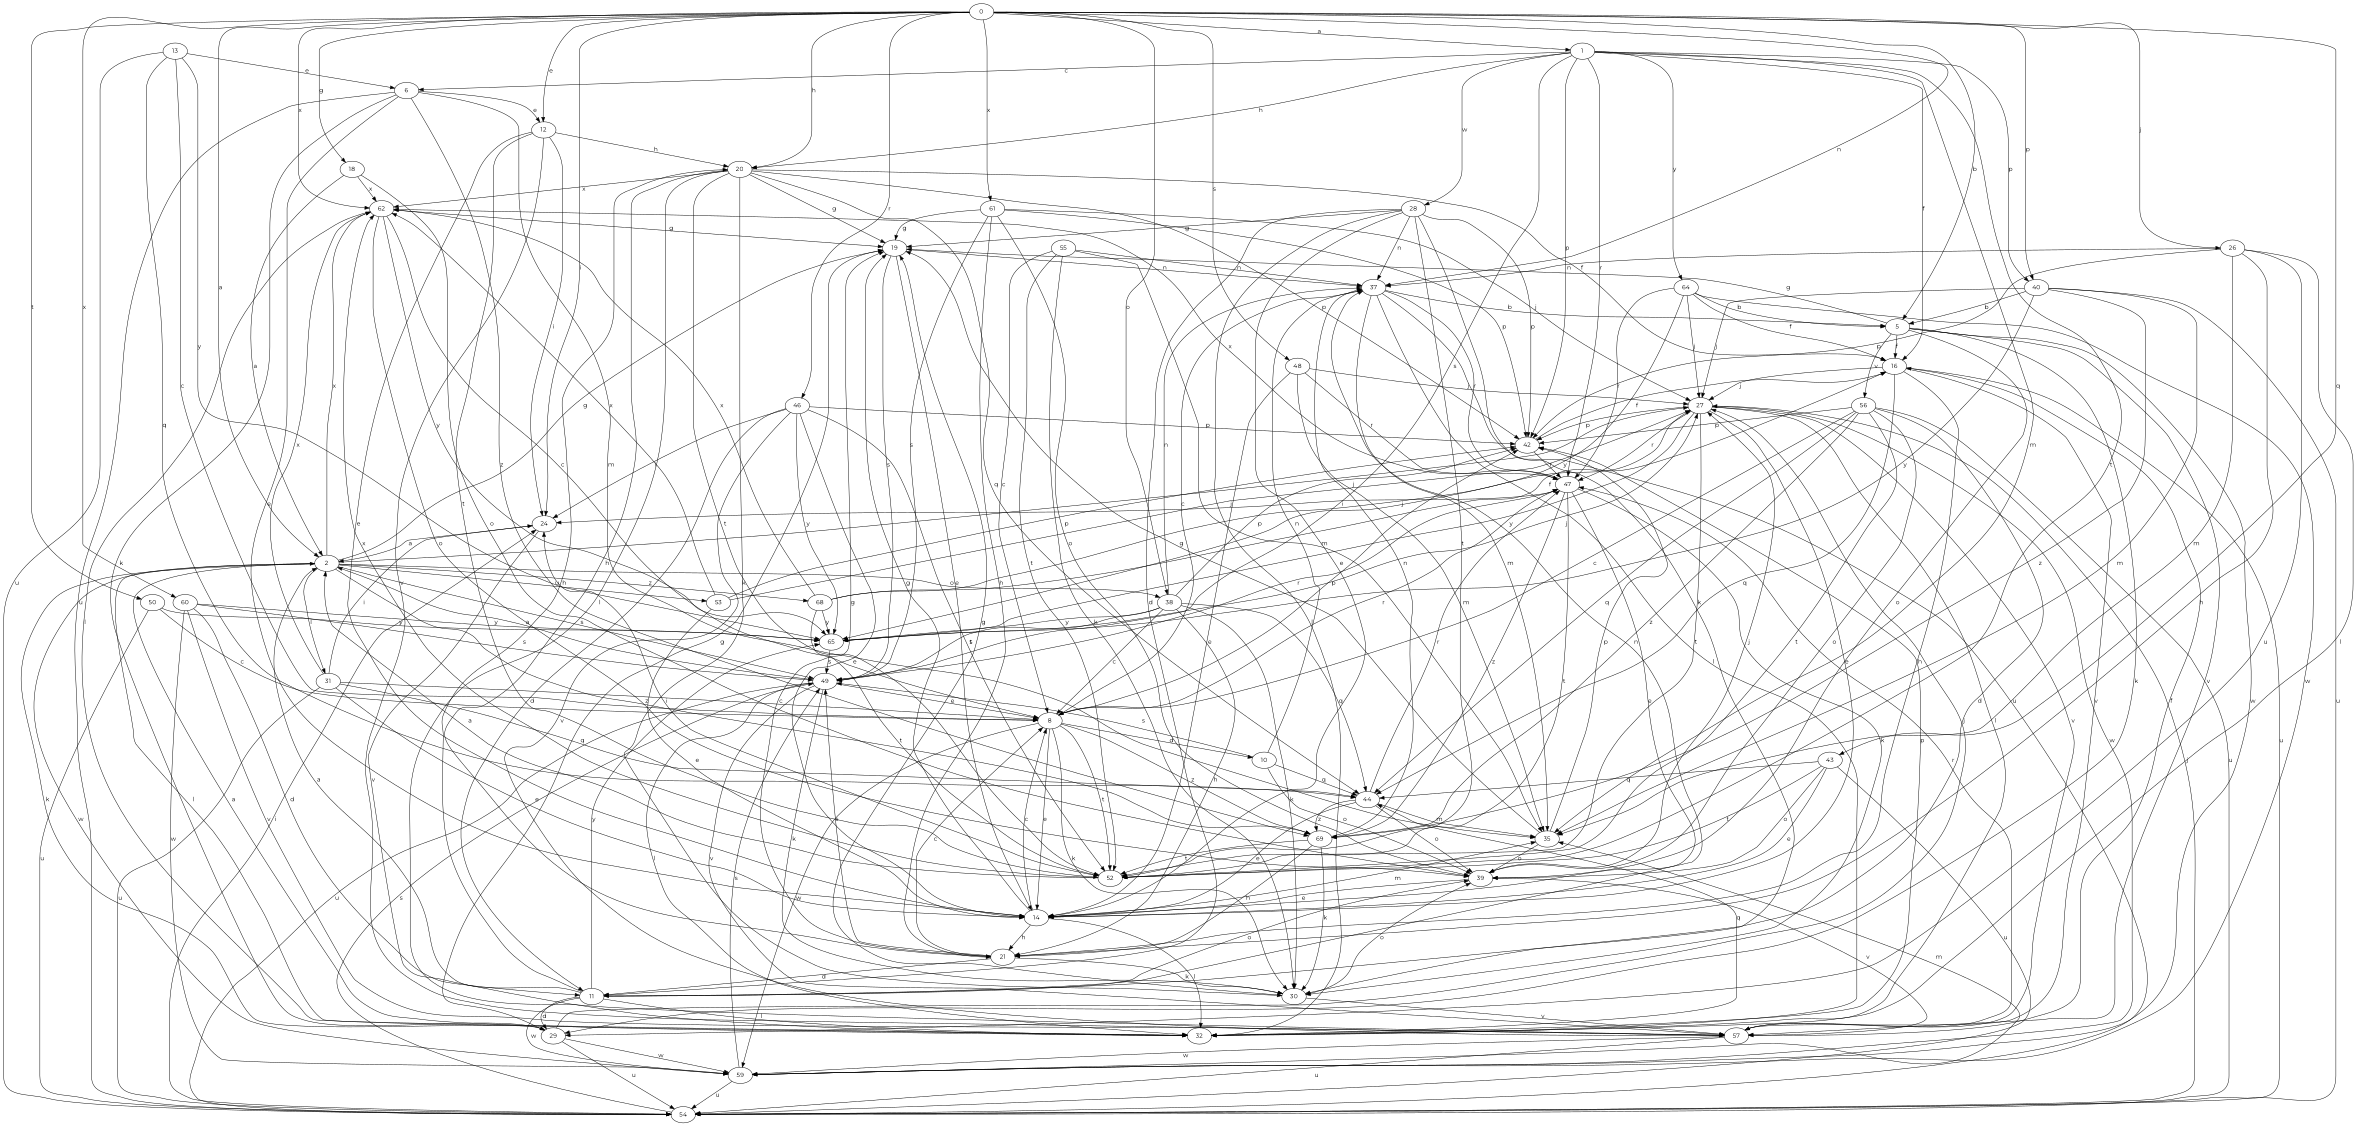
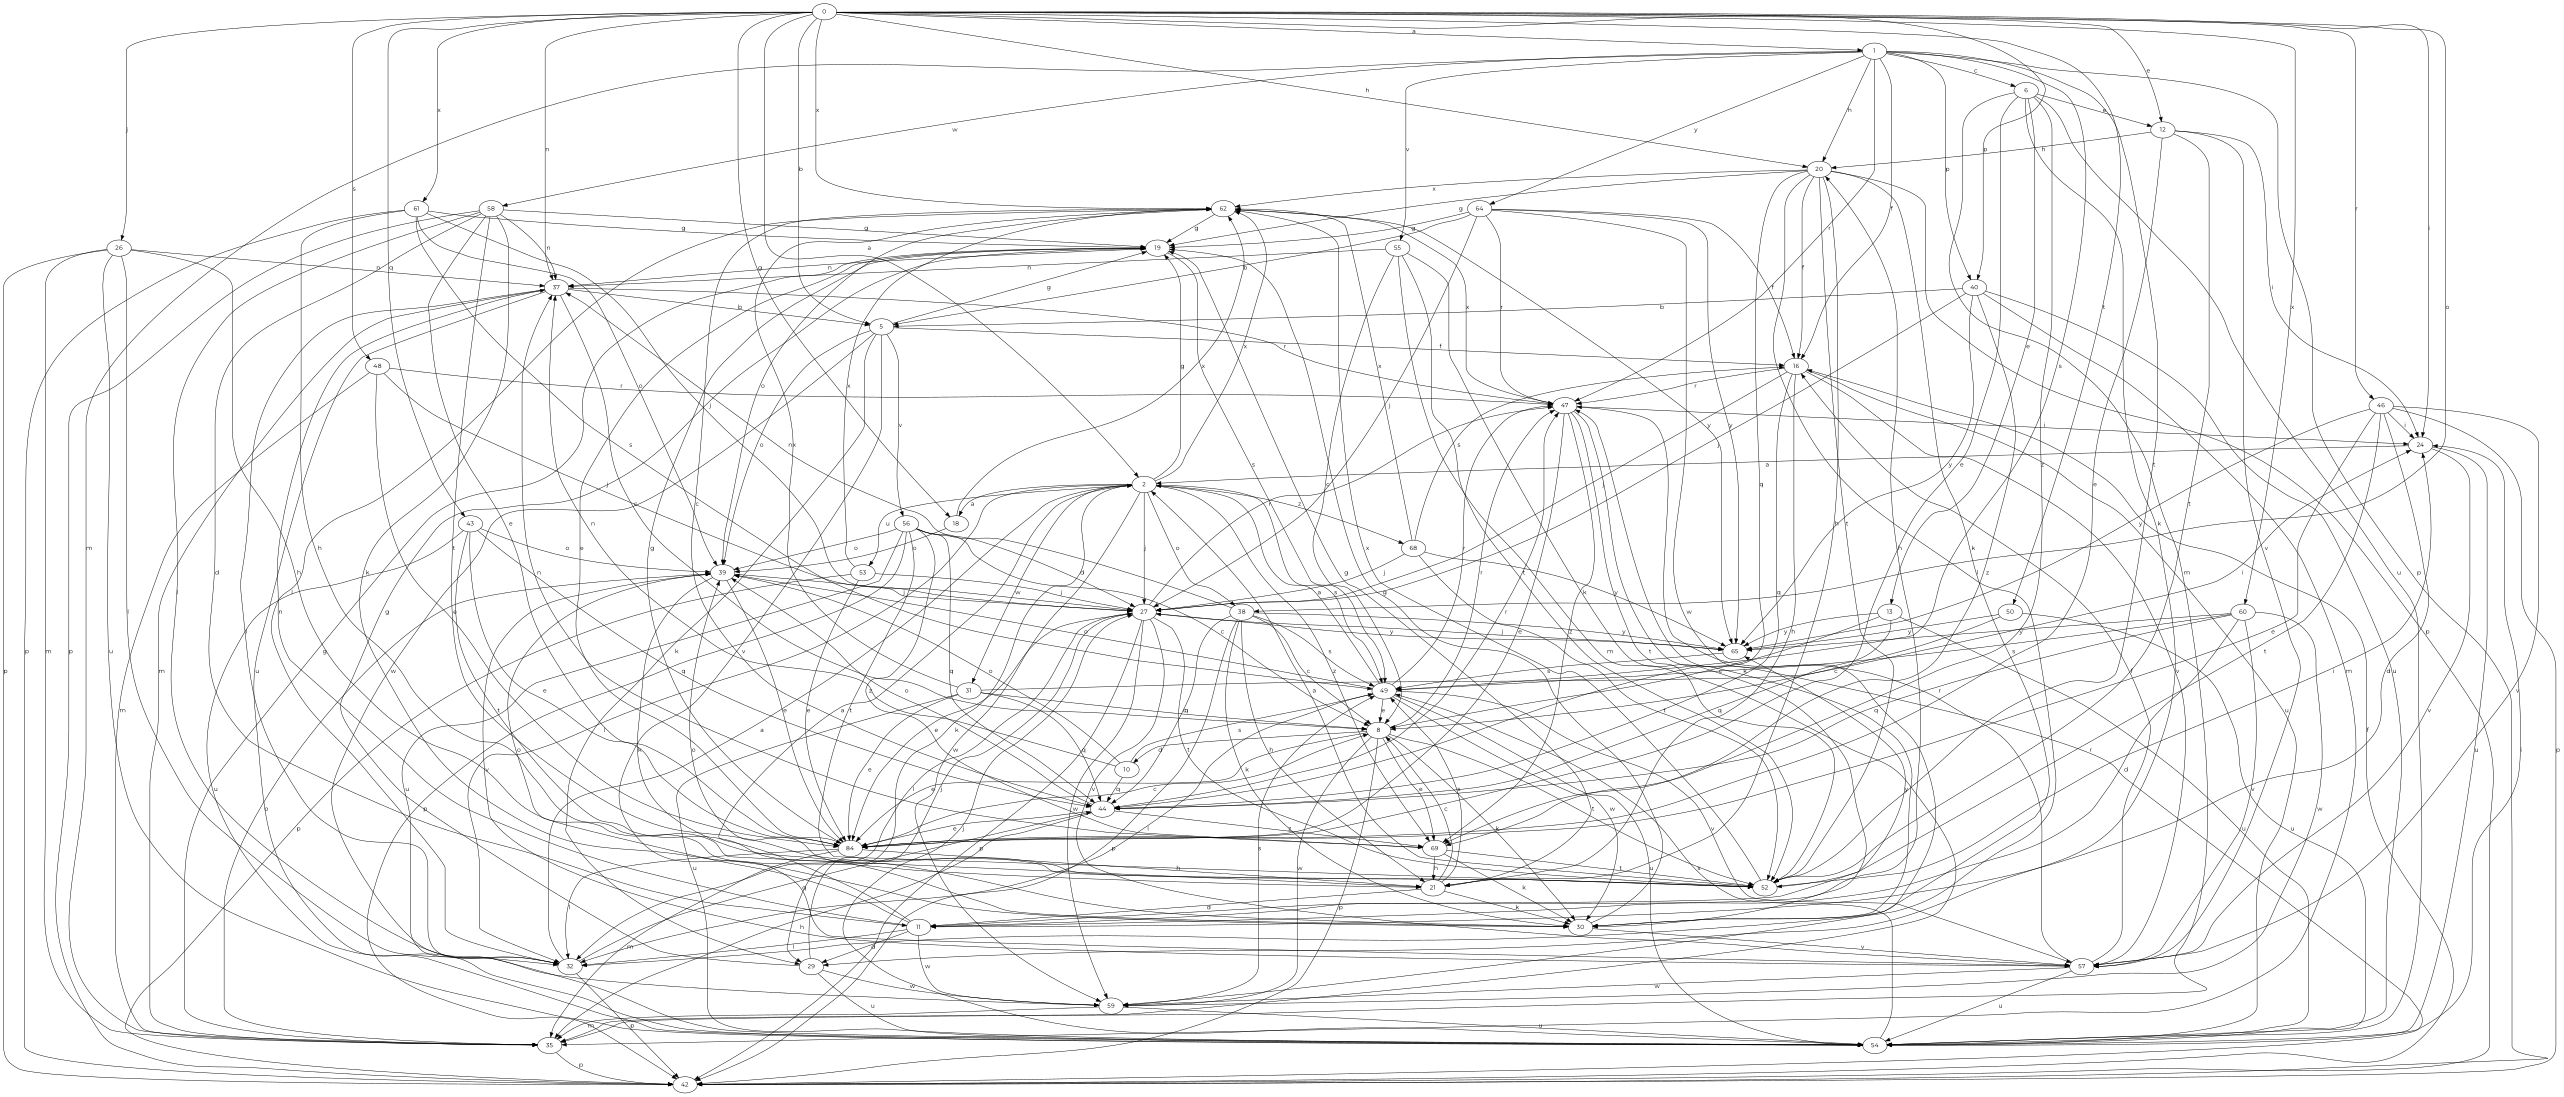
none -> (1560, 66)
(289, 70) -> (2019, 369)
(1414, 209) -> (491, 209)
none -> (1323, 238)
(252, 353) -> (1025, 488)
none -> (1683, 385)
(1550, 484) -> (1459, 445)
(638, 558) -> (706, 375)
(311, 622) -> (1018, 592)
none -> (1072, 633)
none -> (1686, 769)
(1193, 780) -> (1421, 789)
(1440, 819) -> (802, 927)
(794, 839) -> (1613, 809)
none -> (973, 899)
(1036, 918) -> (850, 849)
(1451, 957) -> (1027, 557)
none -> (2431, 980)
(1693, 991) -> (624, 1028)
